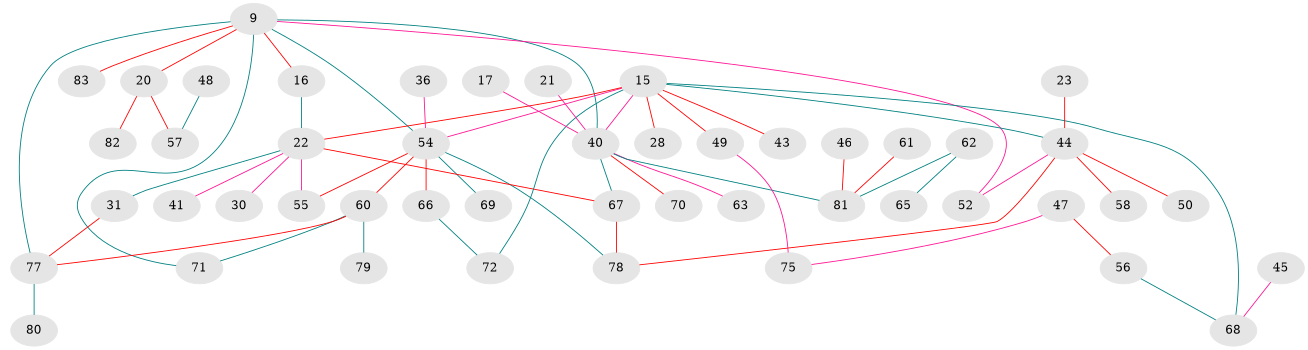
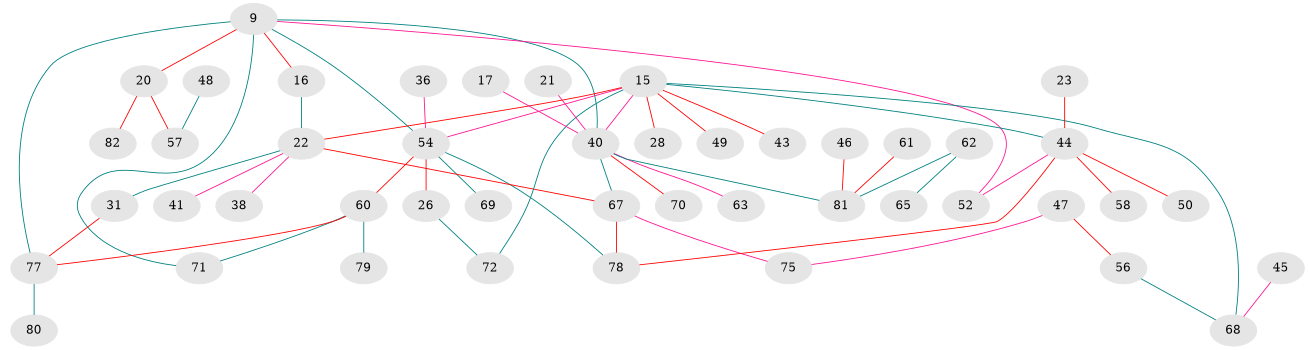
(82, 81) -> none
(775, 197) -> (700, 241)
(239, 206) -> (239, 206)
(301, 206) -> none
(426, 206) -> (426, 206)
